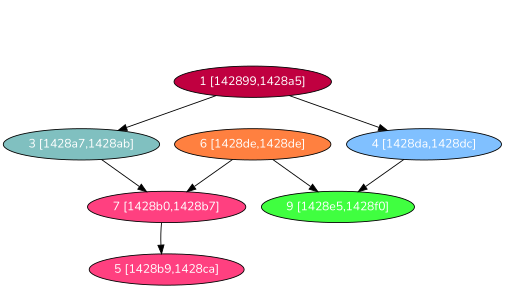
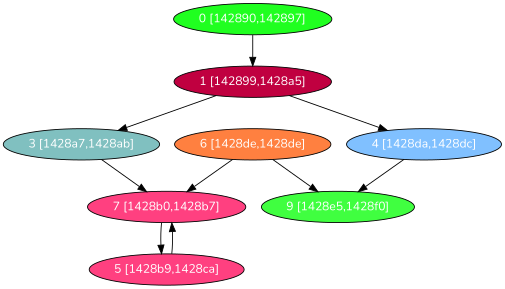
none -> (253, 19)
none -> (172, 243)
